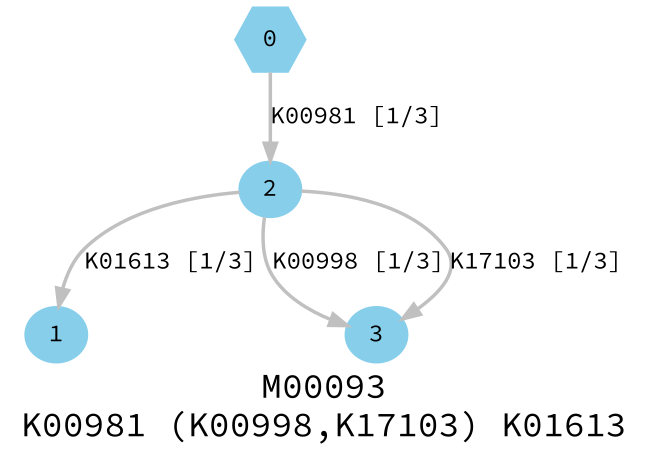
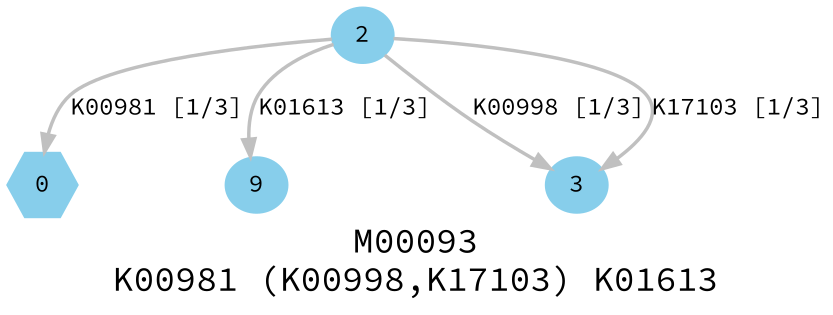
(270, 108) -> (175, 59)
(56, 335) -> (257, 185)
